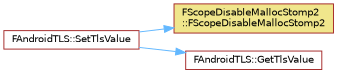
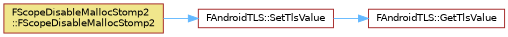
(152, 30) -> (176, 18)
